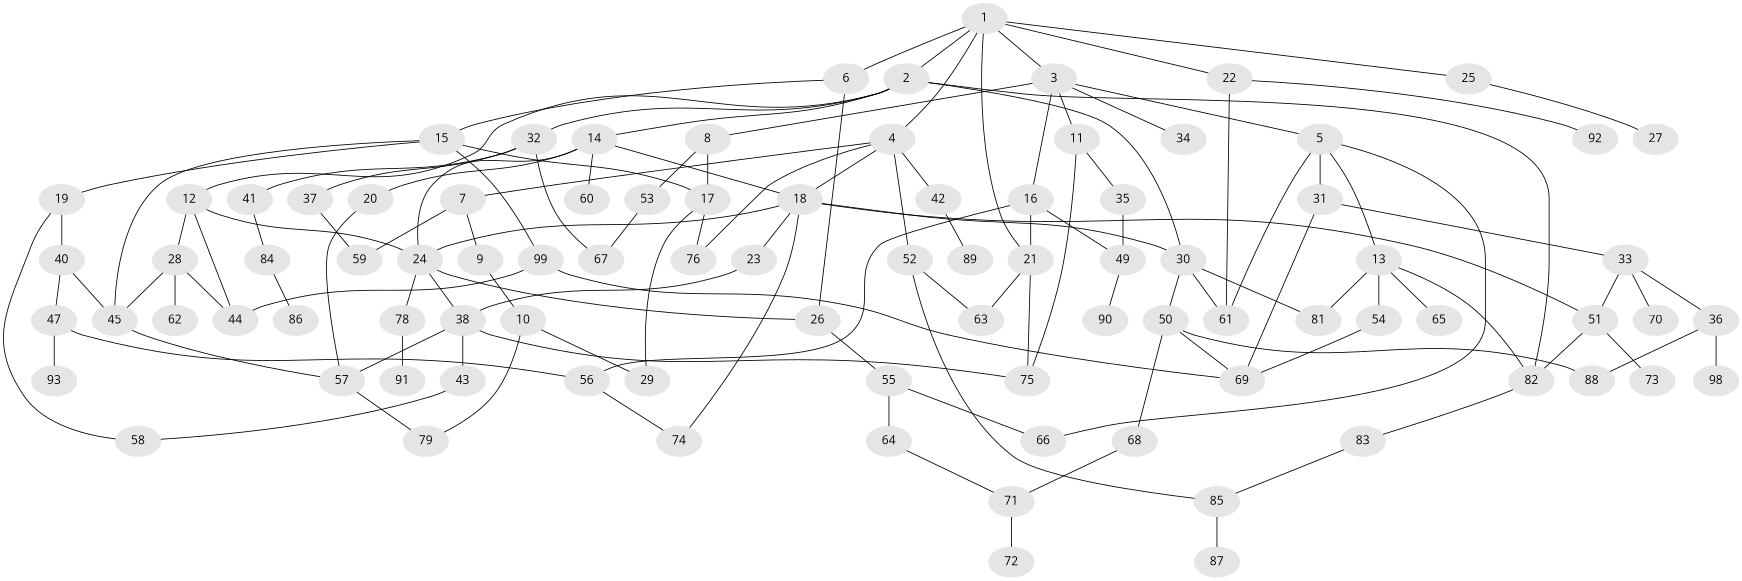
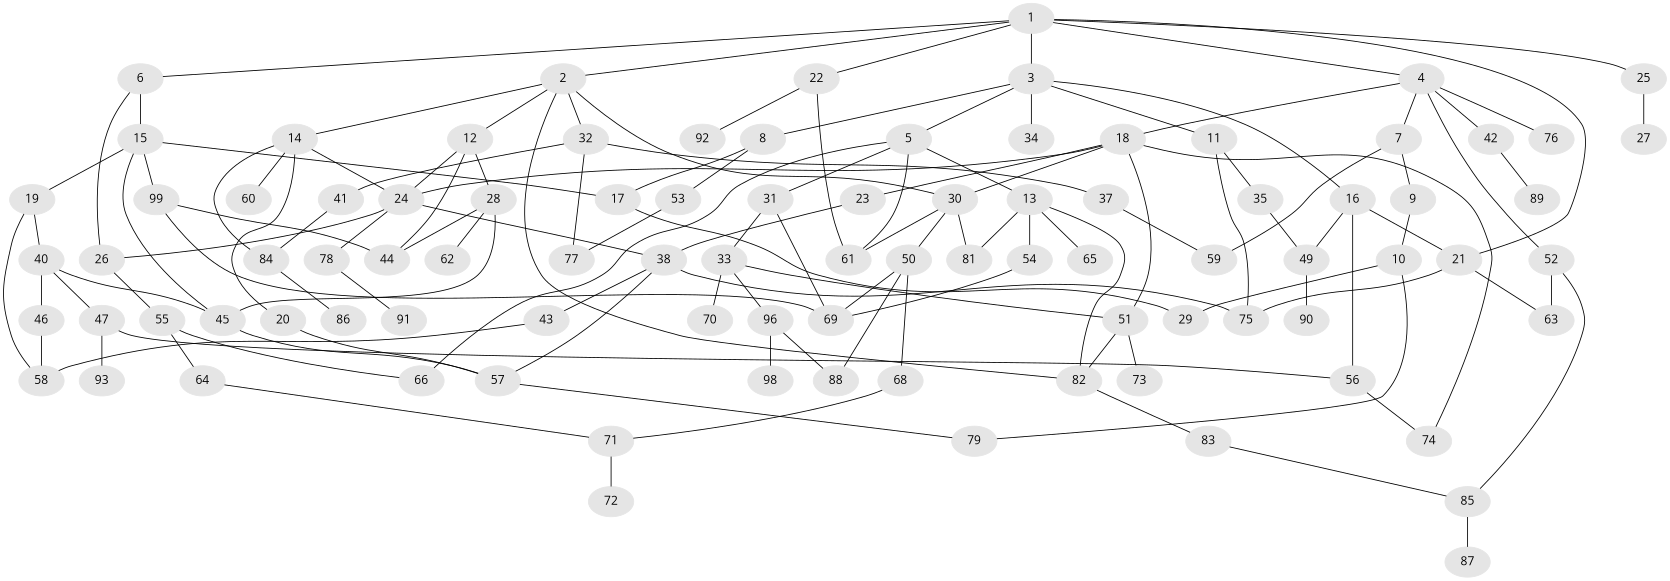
(701, 171) -> (216, 189)
(701, 230) -> none
(601, 260) -> (572, 260)
none -> (41, 320)
(1716, 320) -> (770, 320)
